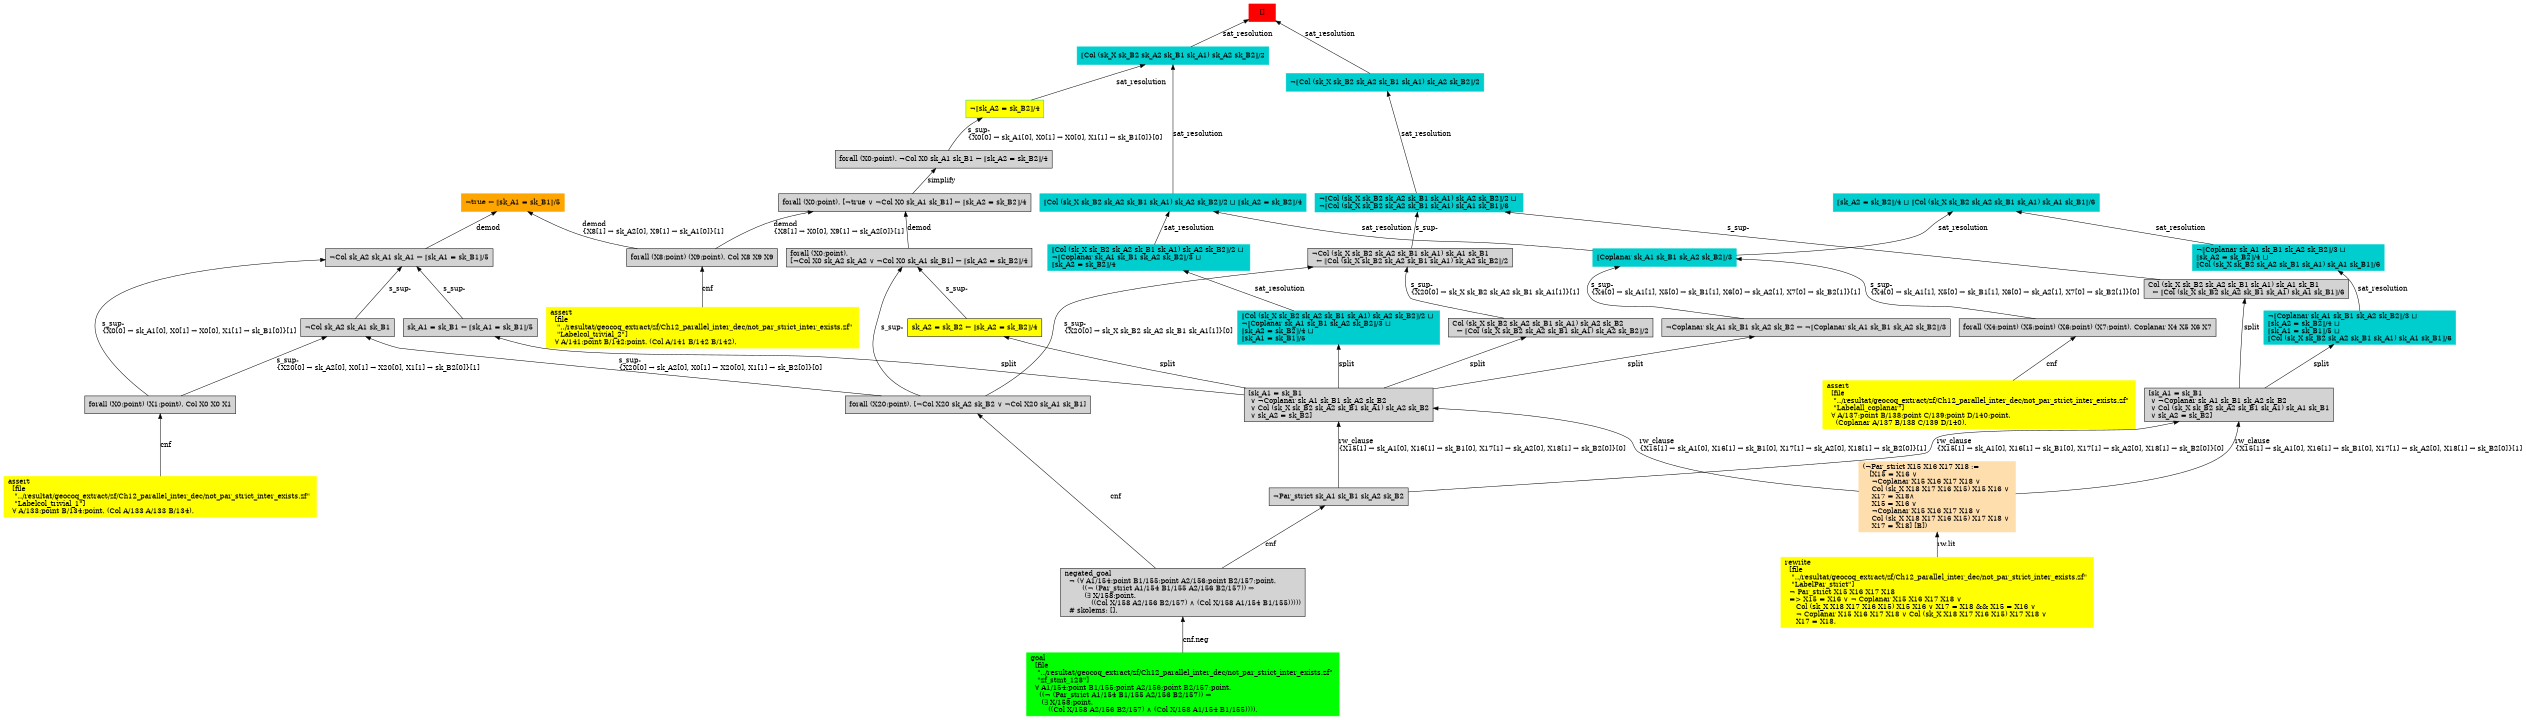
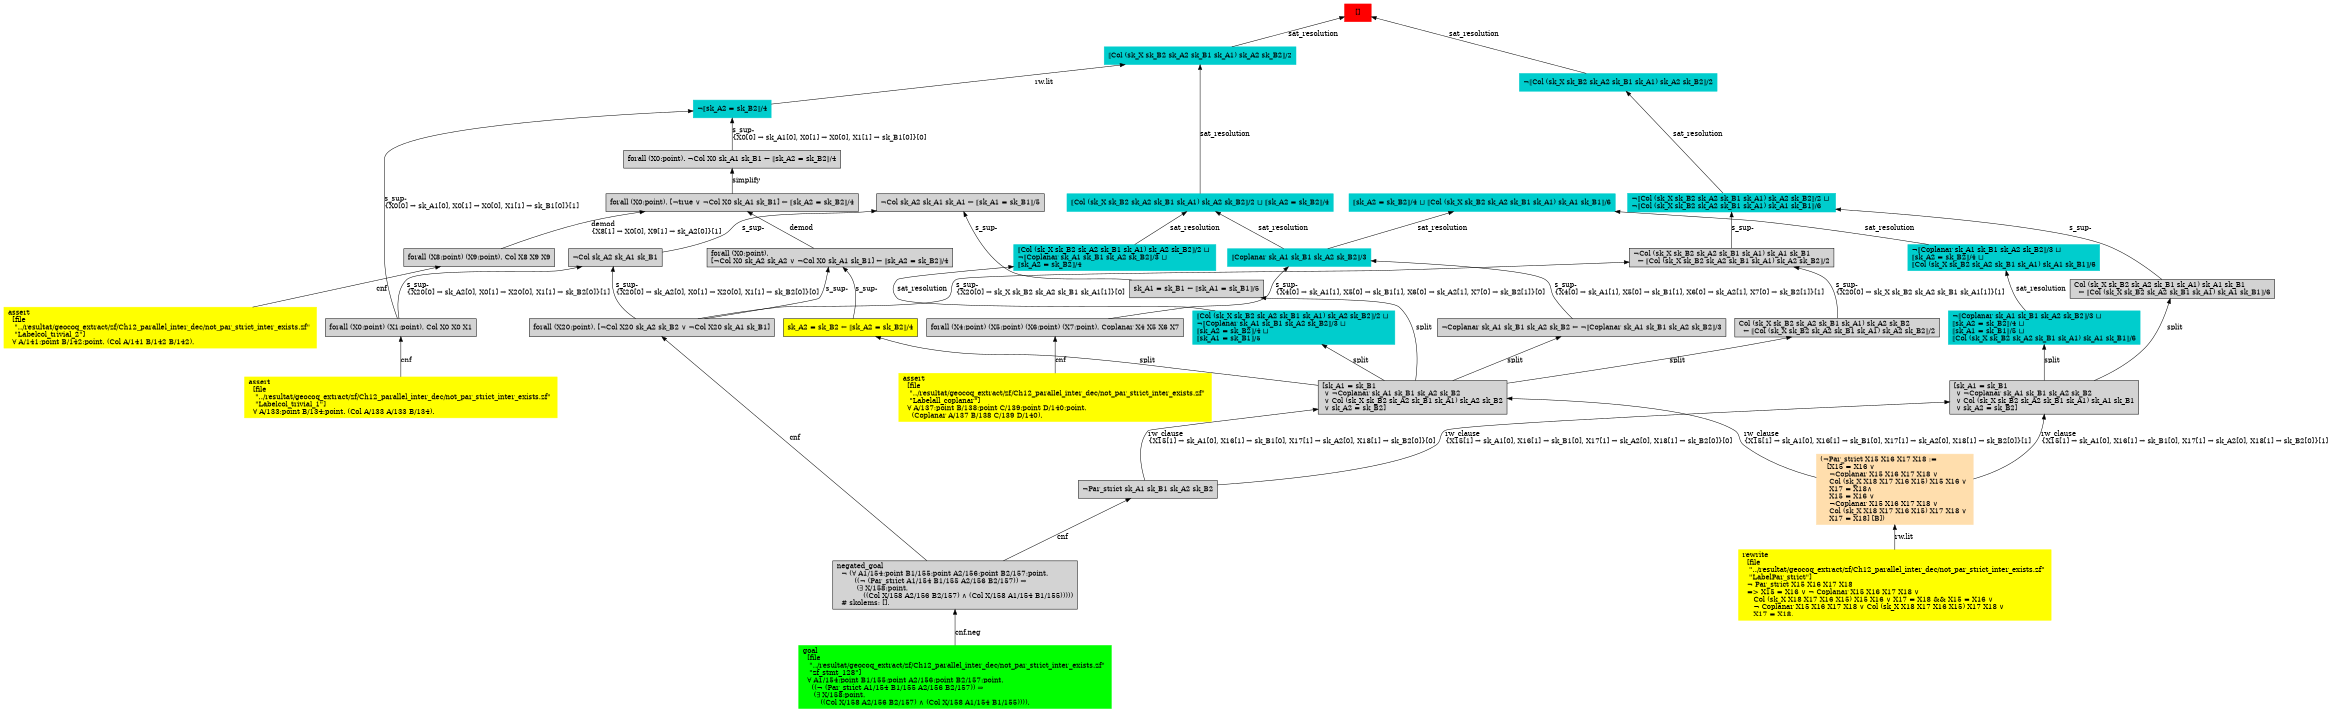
(1141, 82) -> (1044, 82)
(1005, 109) -> (732, 109)
(513, 203) -> none
(153, 282) -> (453, 132)
